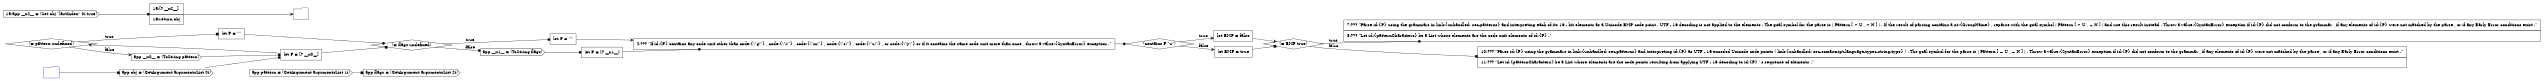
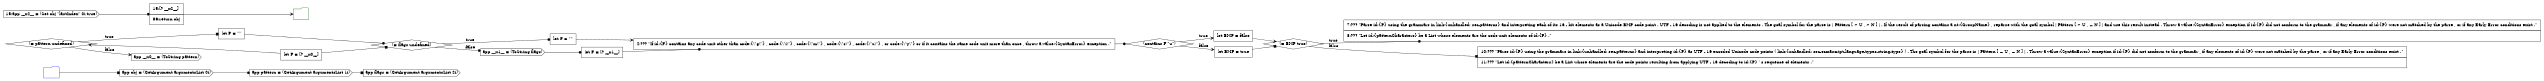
(167, 19) -> (167, 19)
(240, 56) -> none
(241, 63) -> (230, 73)
